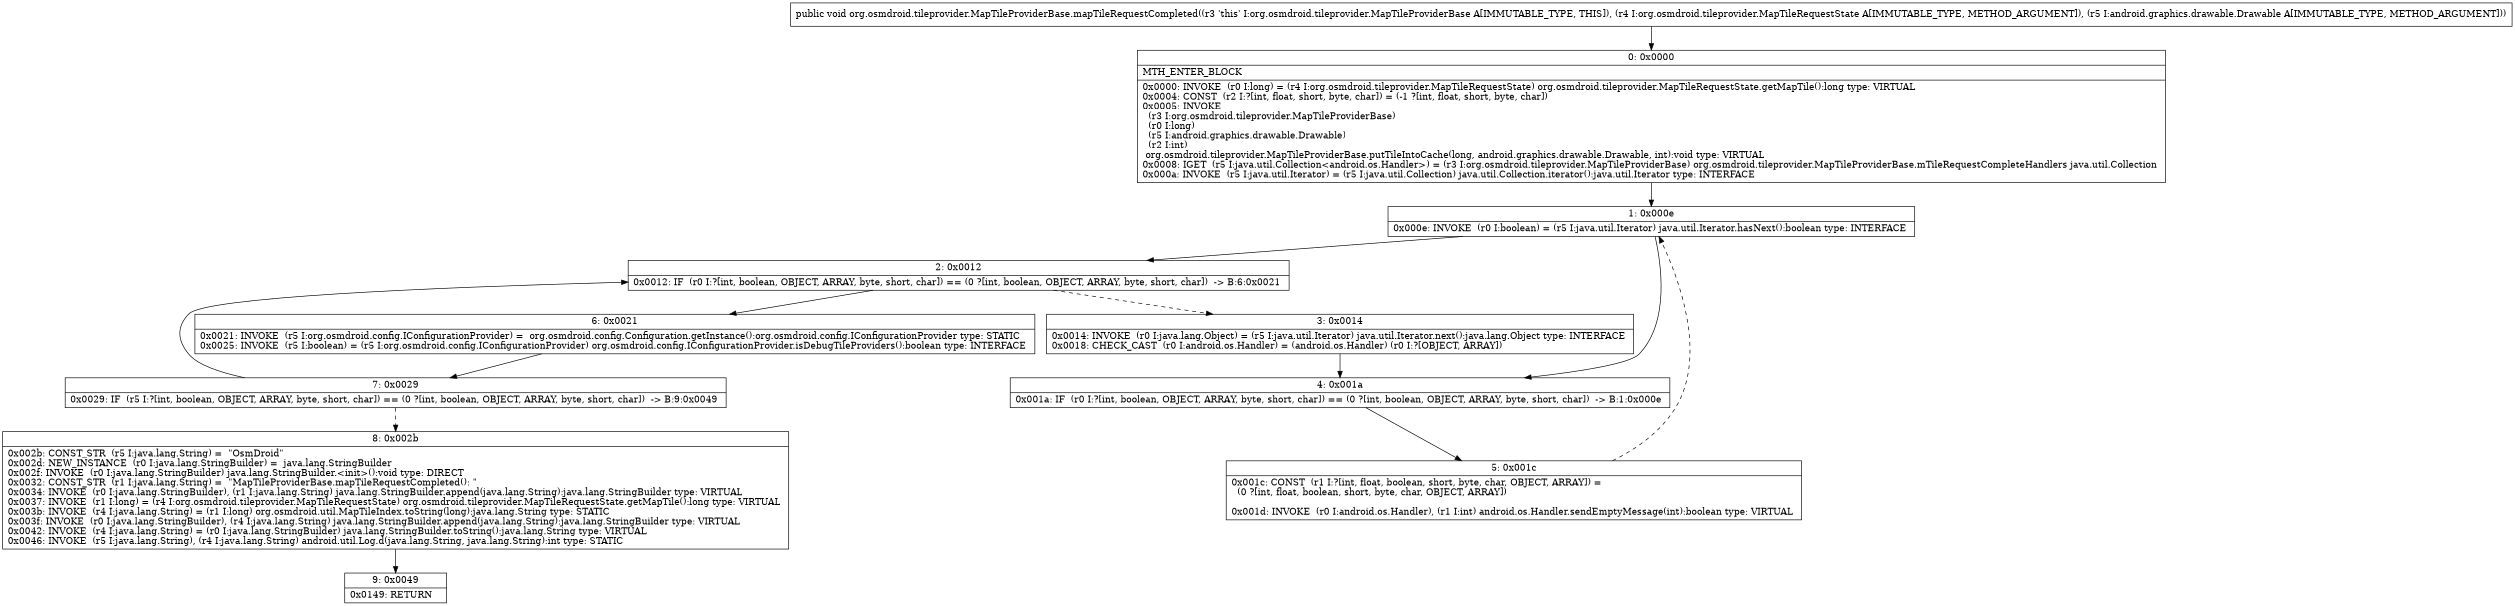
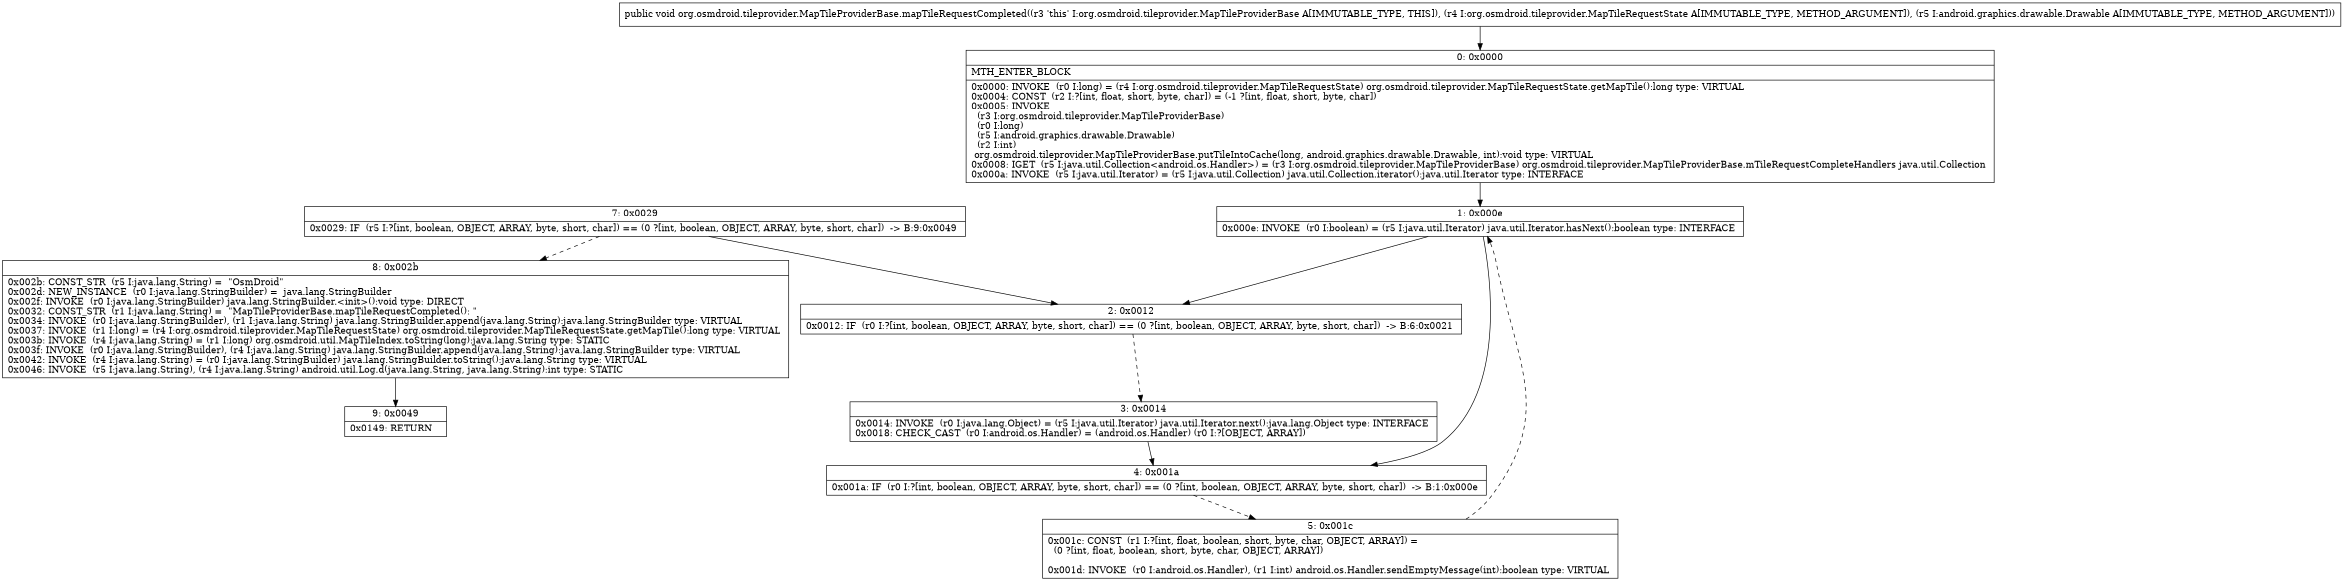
(615, 334) -> none
(1411, 433) -> (1222, 506)
